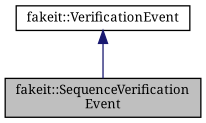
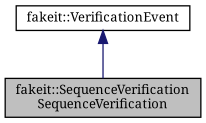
(103, 98) -> (103, 98)
